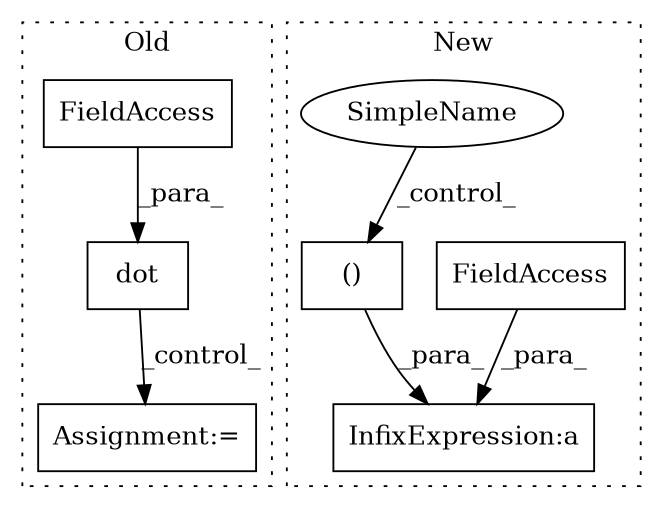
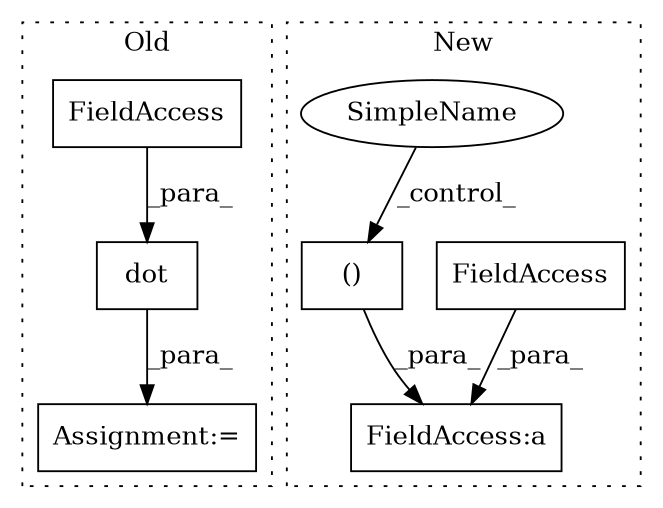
(201, 357) -> (190, 357)
(464, 438) -> (456, 438)
